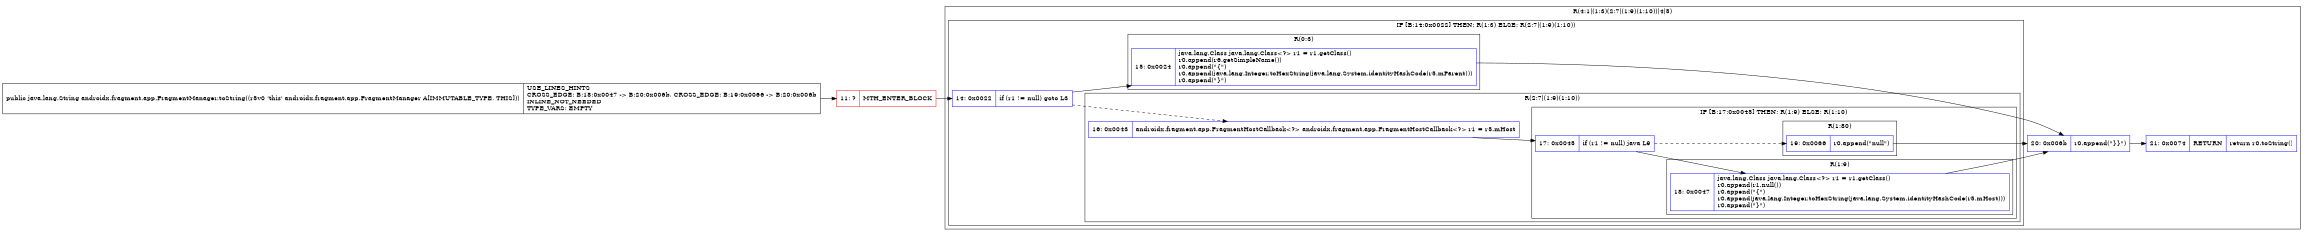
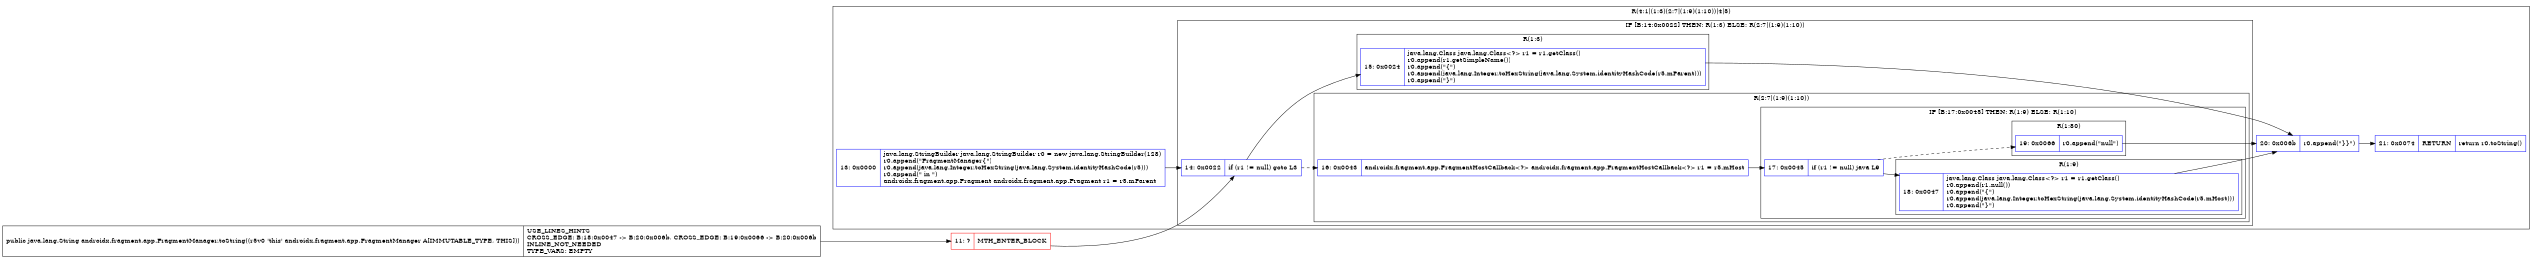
(1304, 39) -> (1533, 39)
(1230, 60) -> (1459, 60)
none -> (1001, 168)
